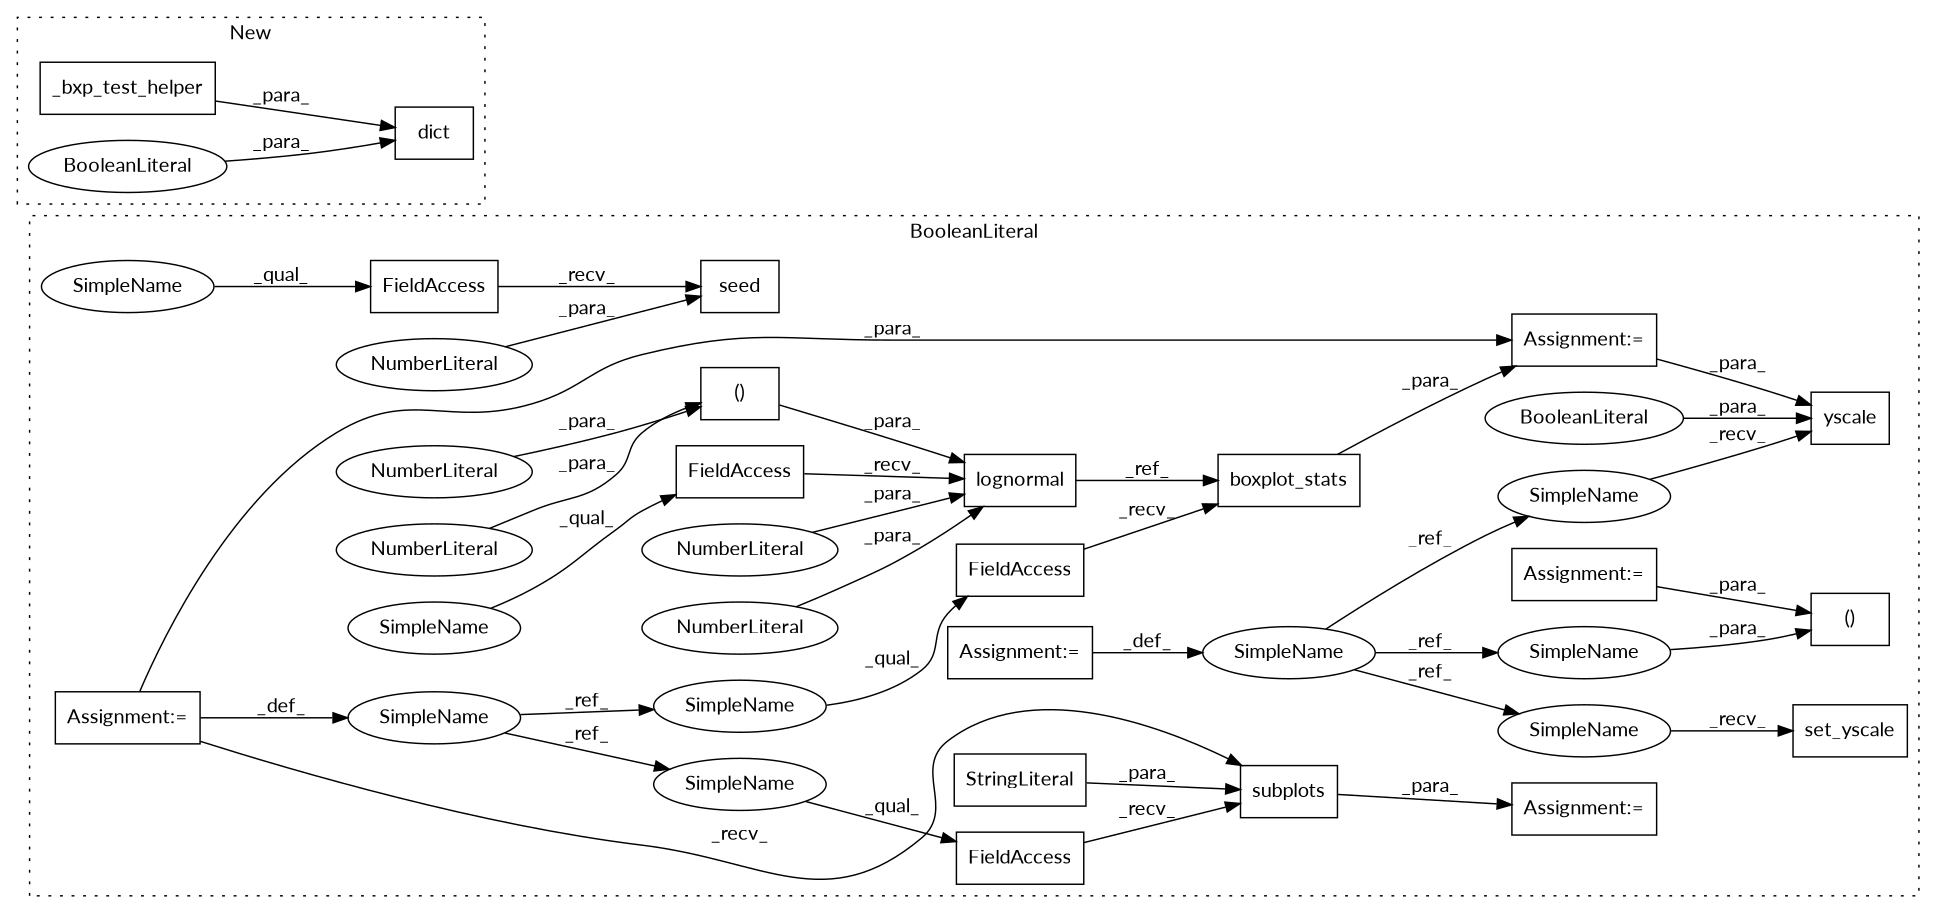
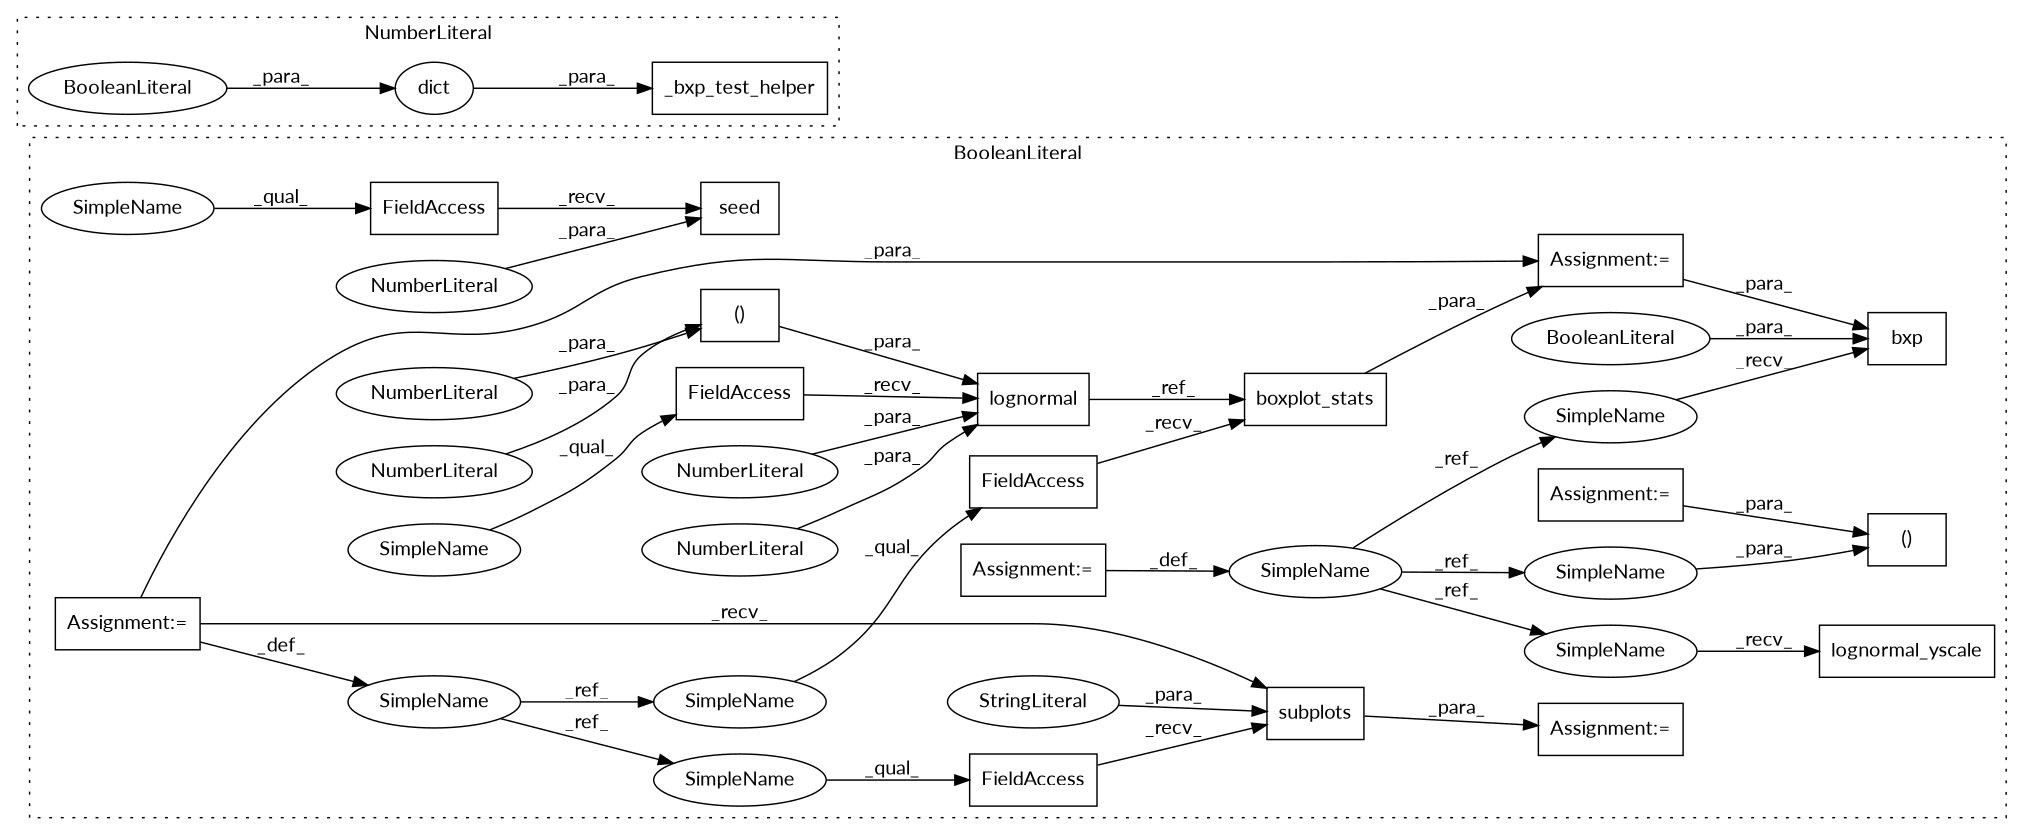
(251, 34) -> (428, 34)
(298, 113) -> (555, 88)
(434, 133) -> (434, 88)
(1850, 418) -> (1907, 339)
(1850, 731) -> (1907, 651)
(1020, 780) -> (1033, 702)
